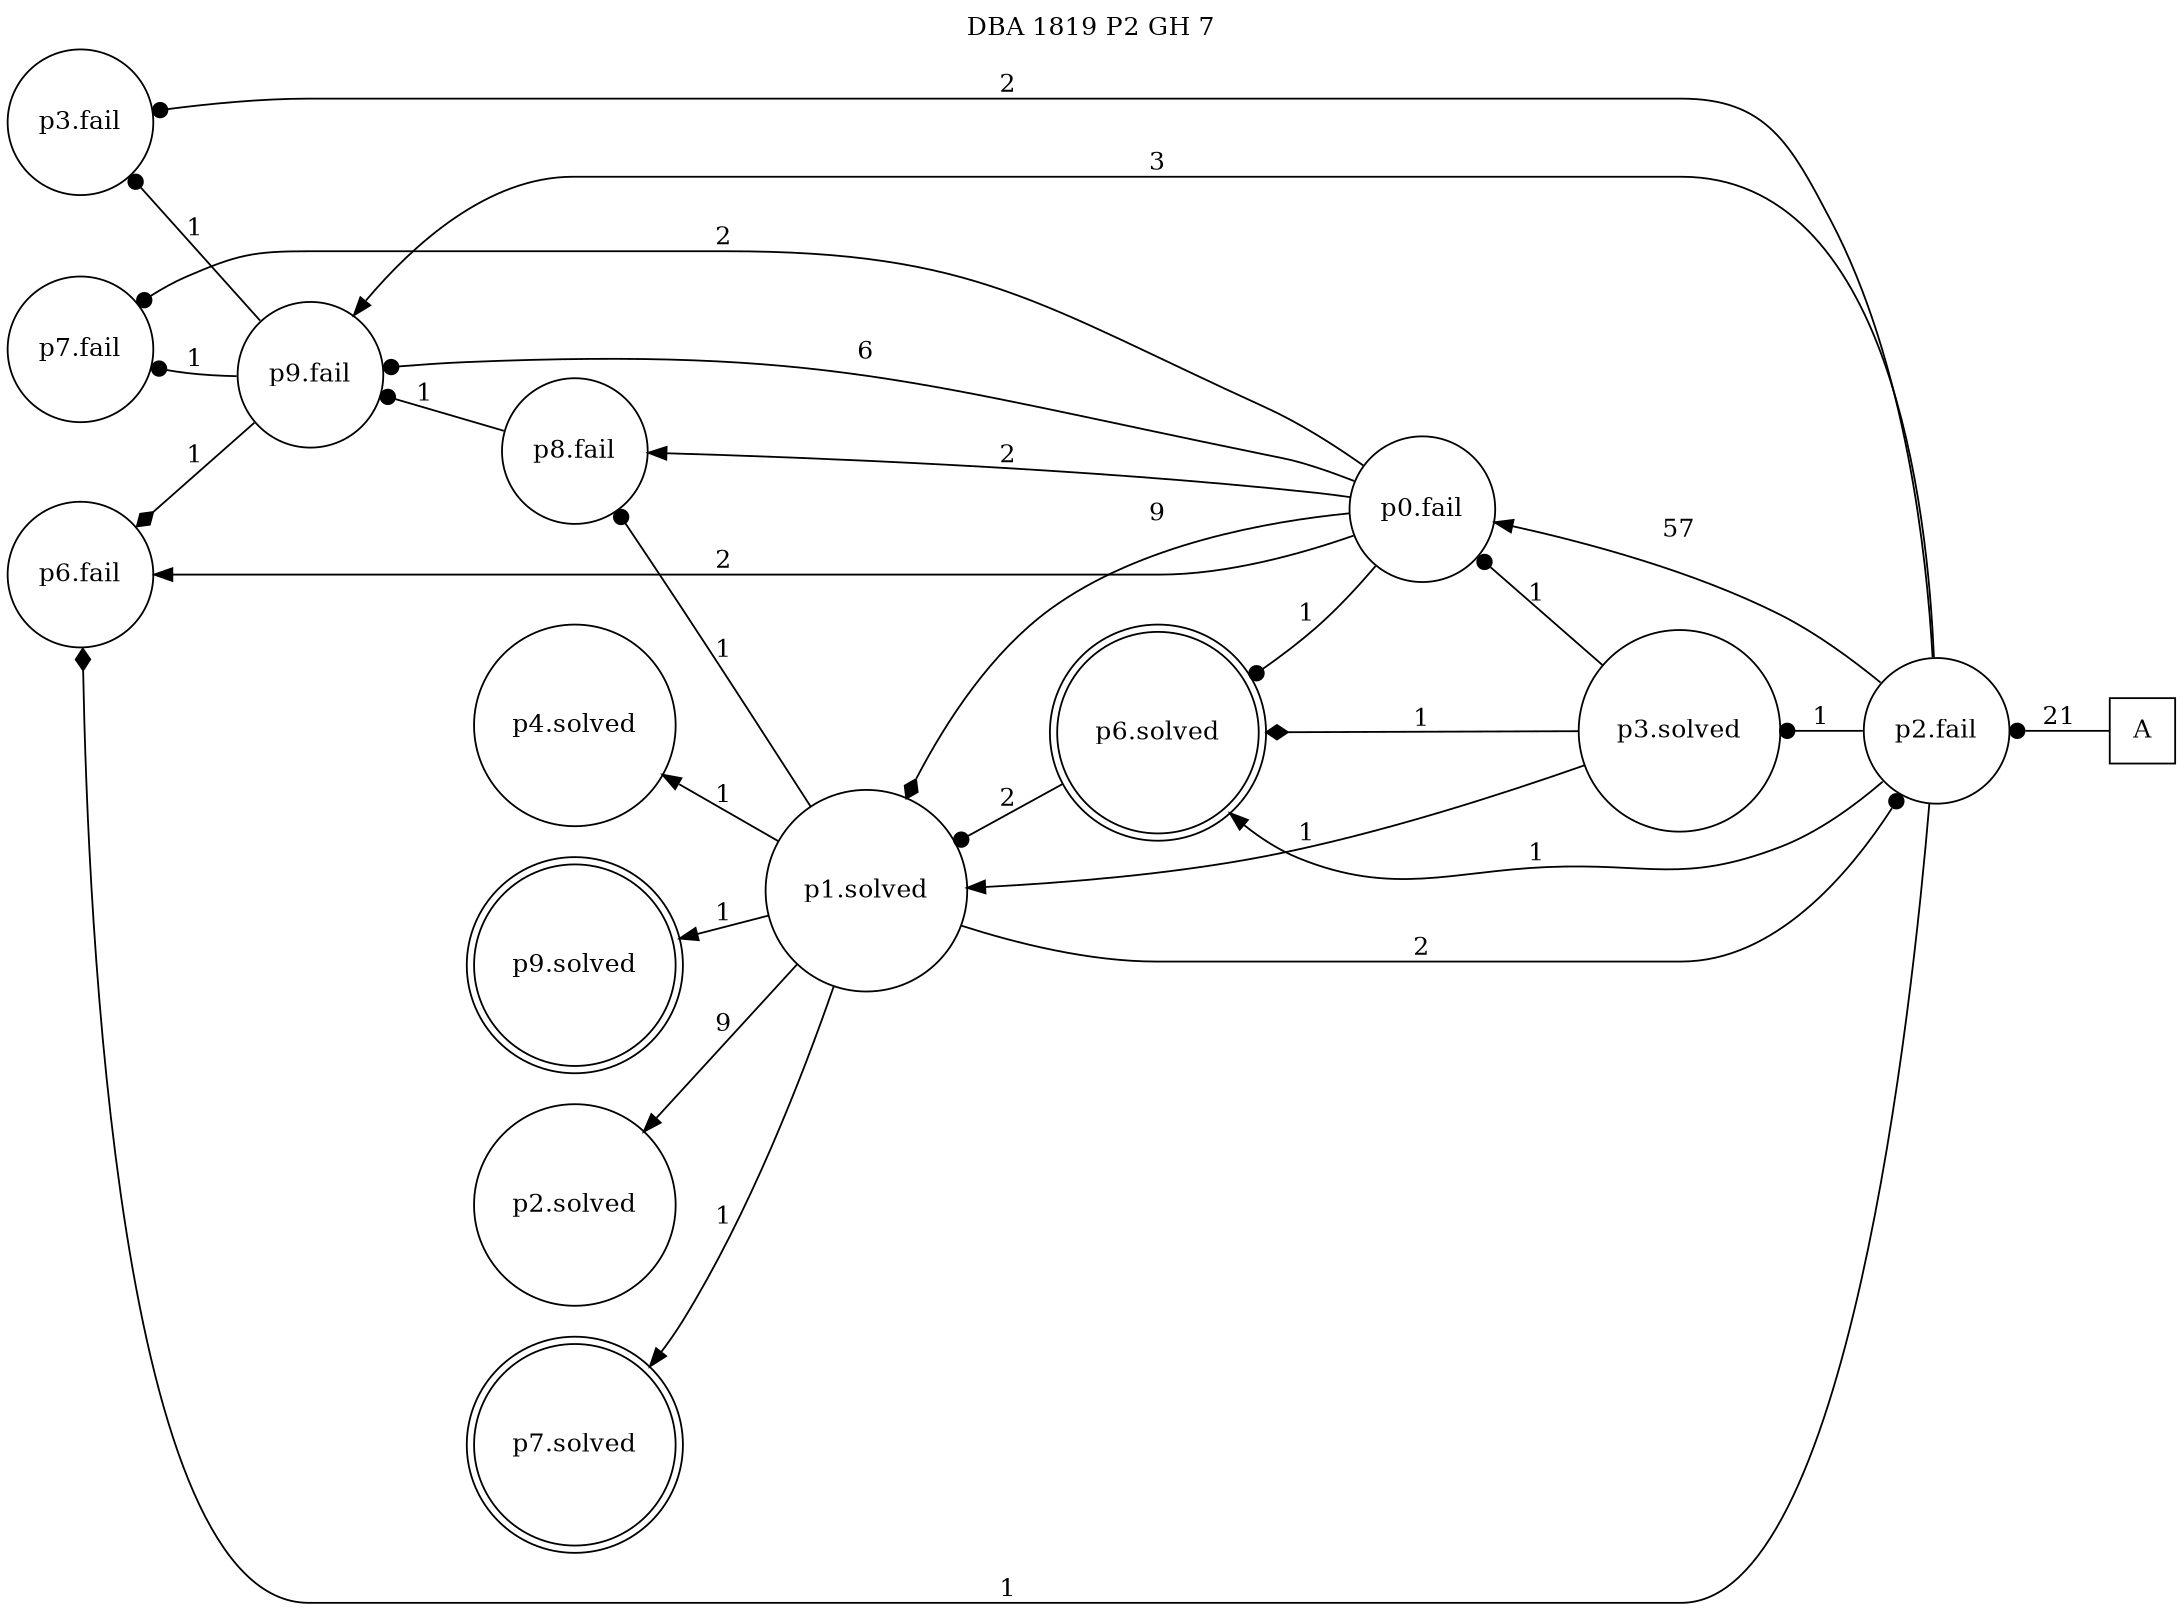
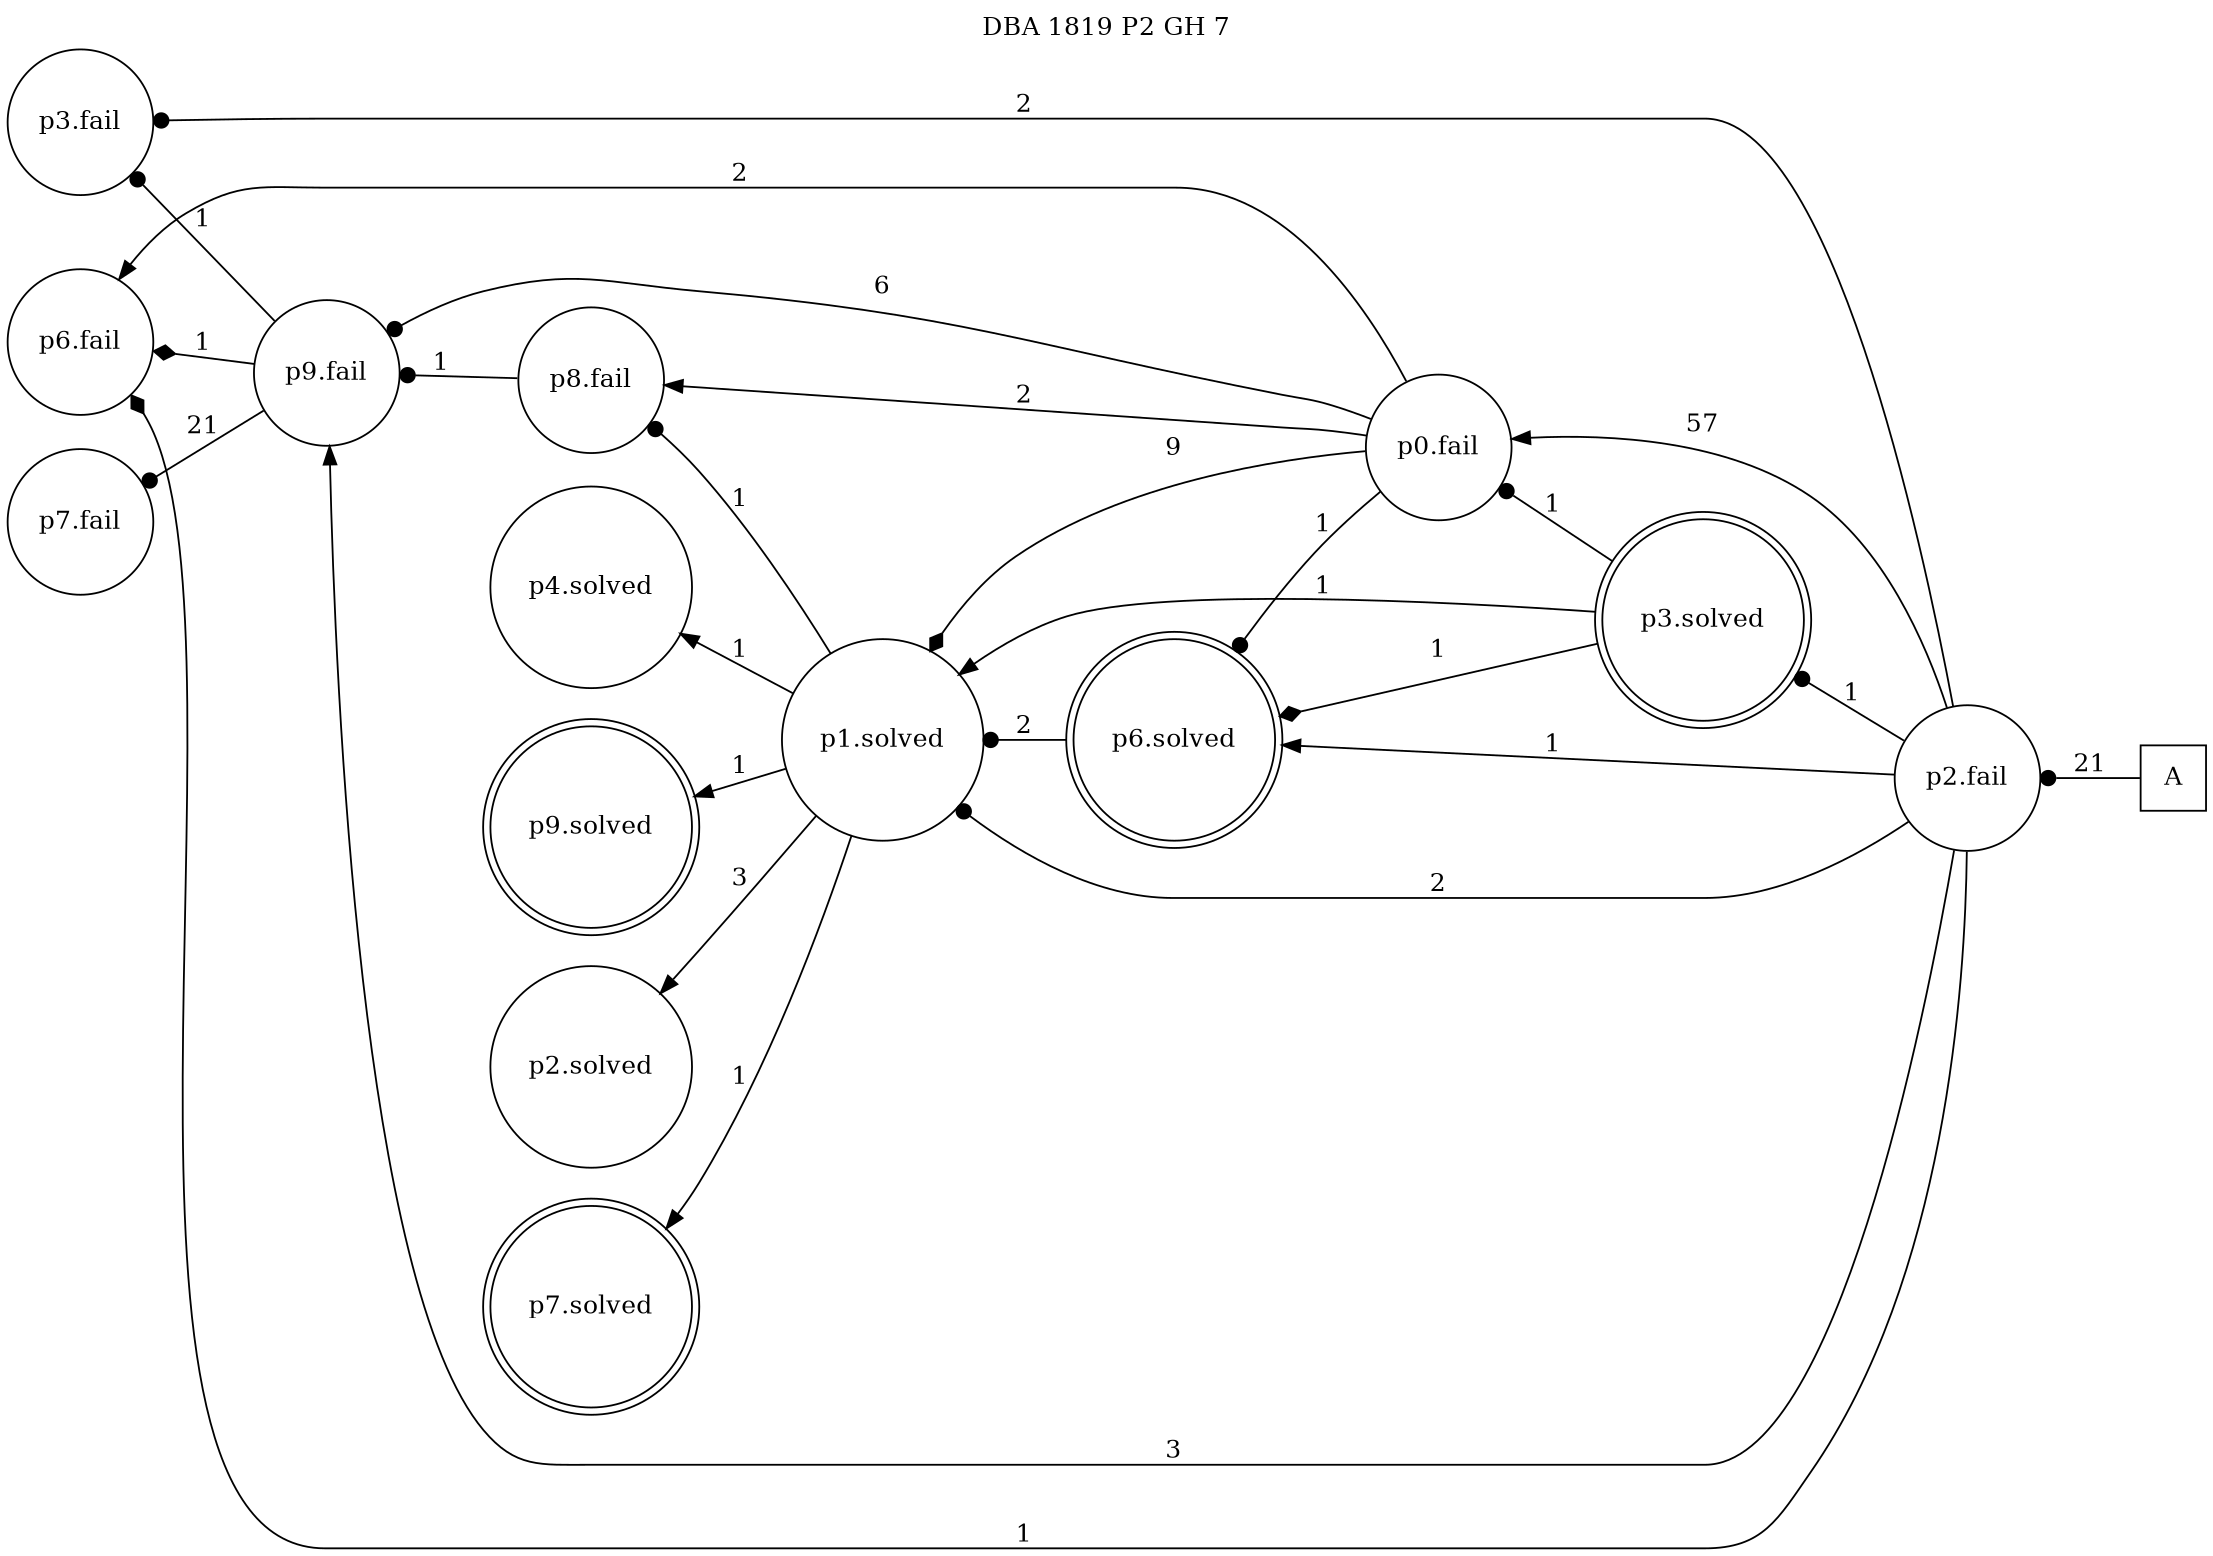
(775, 253) -> none
(195, 359) -> (204, 427)
(1679, 731) -> (1703, 620)
(1455, 962) -> (1438, 898)
(724, 1024) -> (741, 879)
